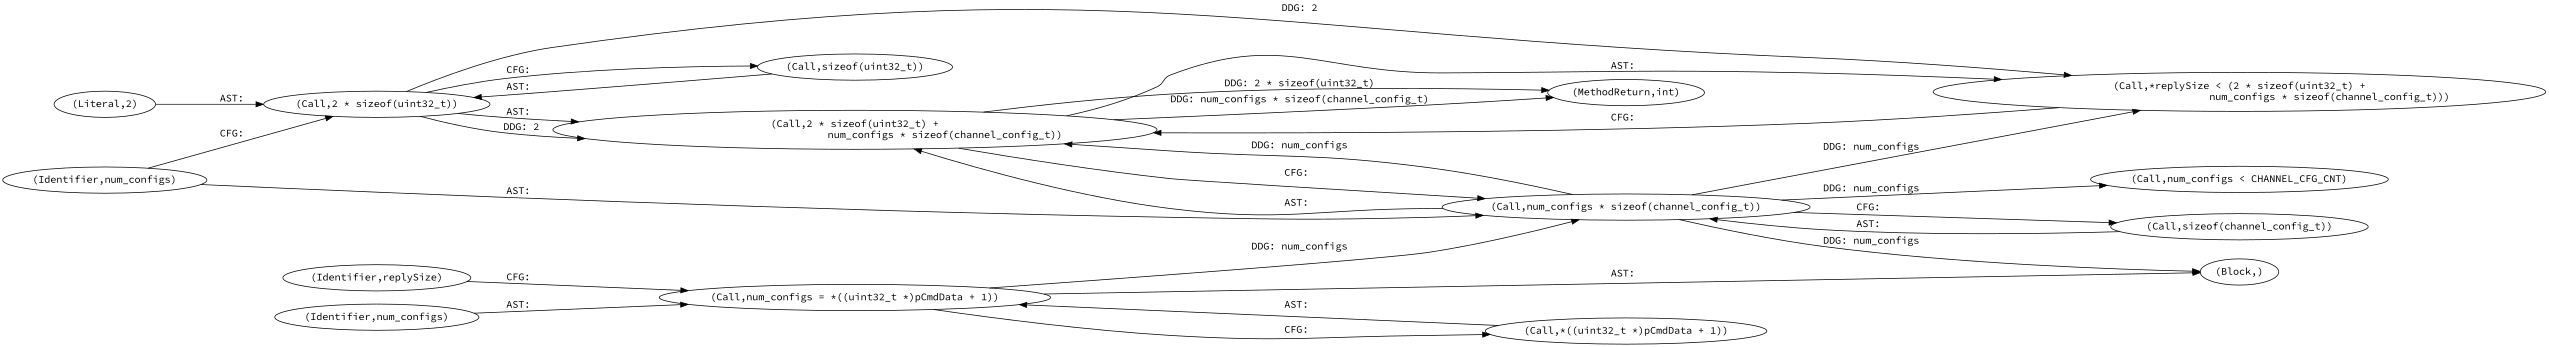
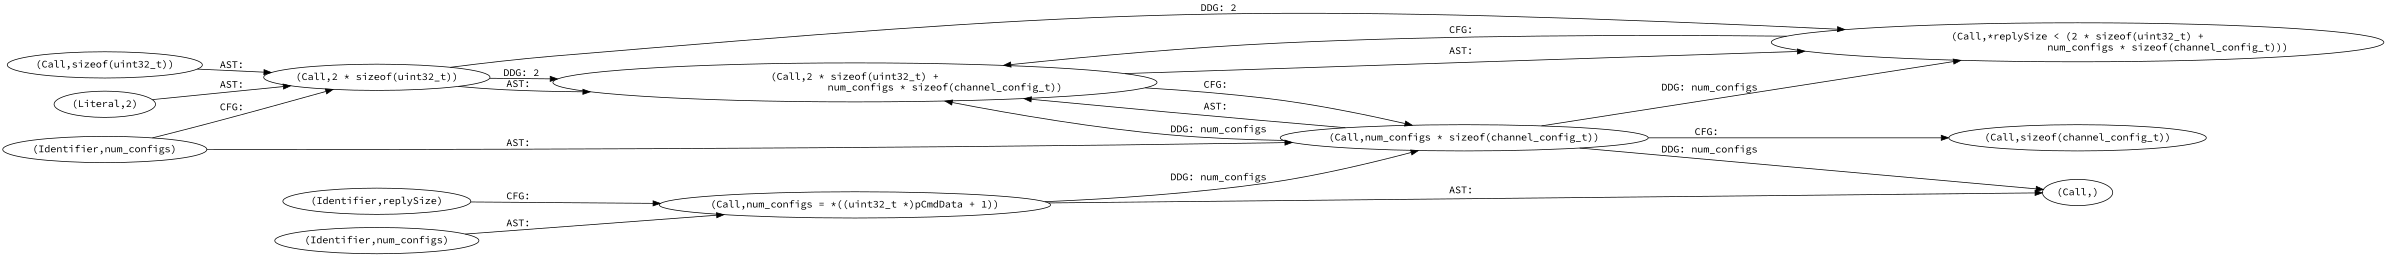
(588, 71) -> none
(1626, 93) -> none
(2239, 179) -> none
(1918, 233) -> none
(2239, 272) -> (2078, 192)
(1626, 331) -> none
